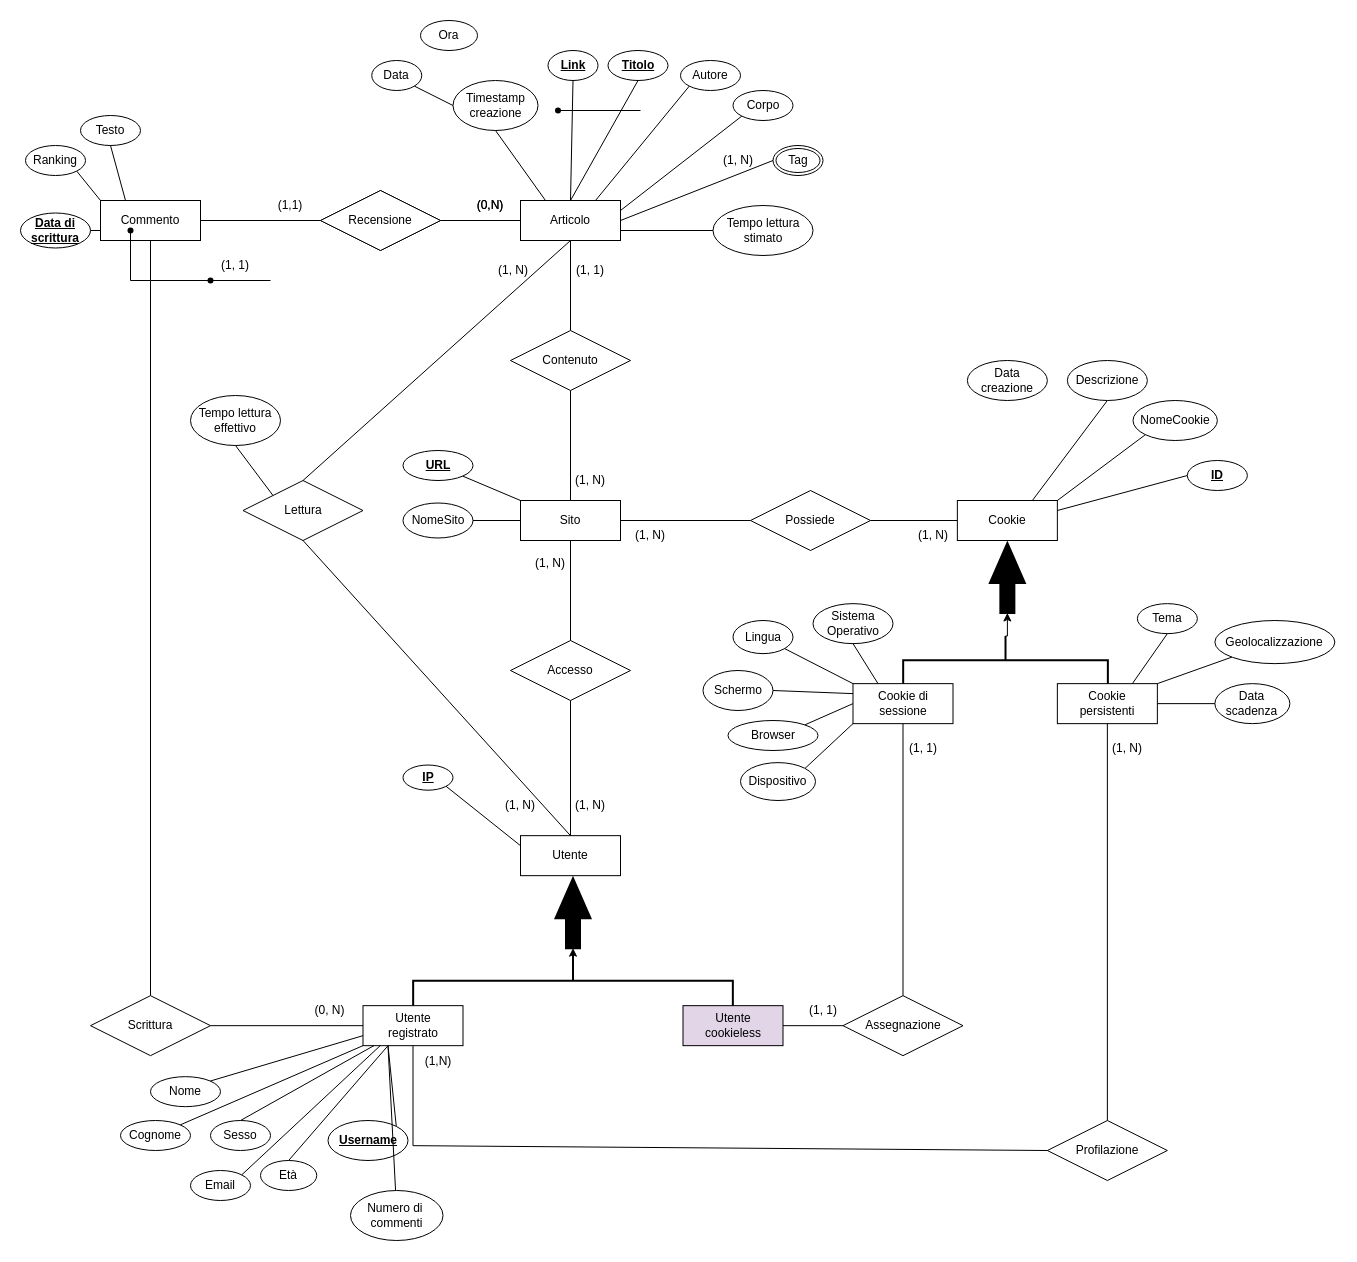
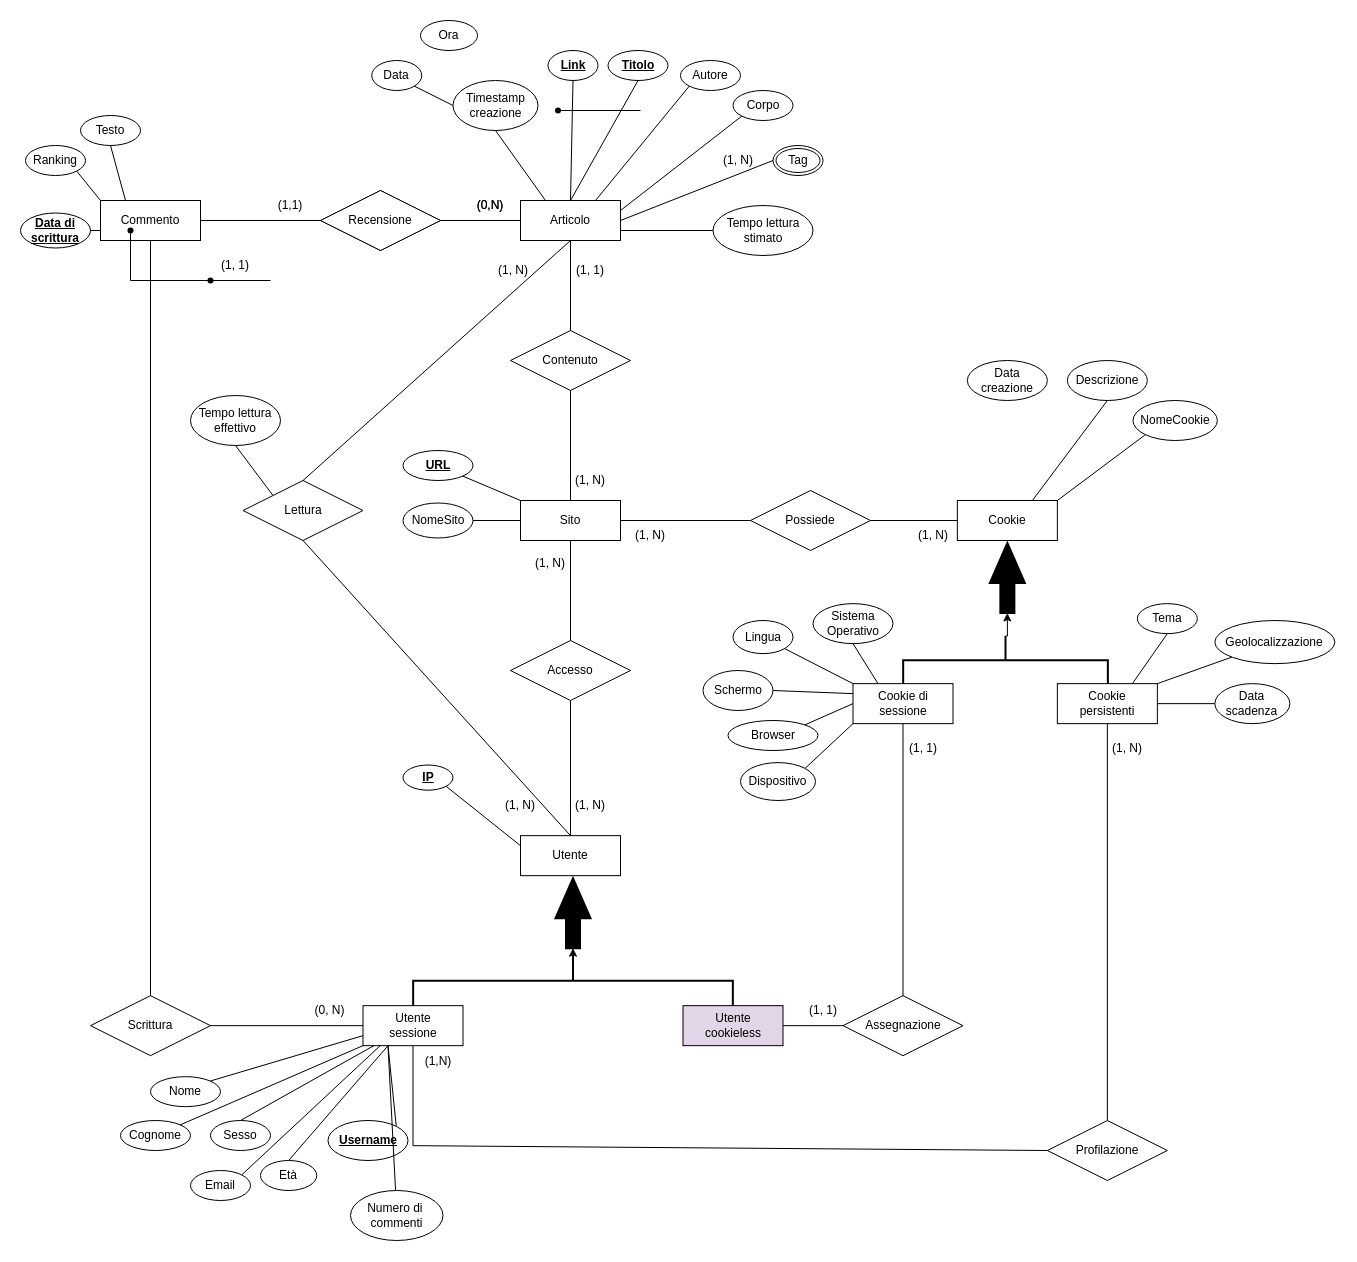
(1217, 476) -> none
(1122, 493) -> none
(414, 1026) -> (414, 1026)
